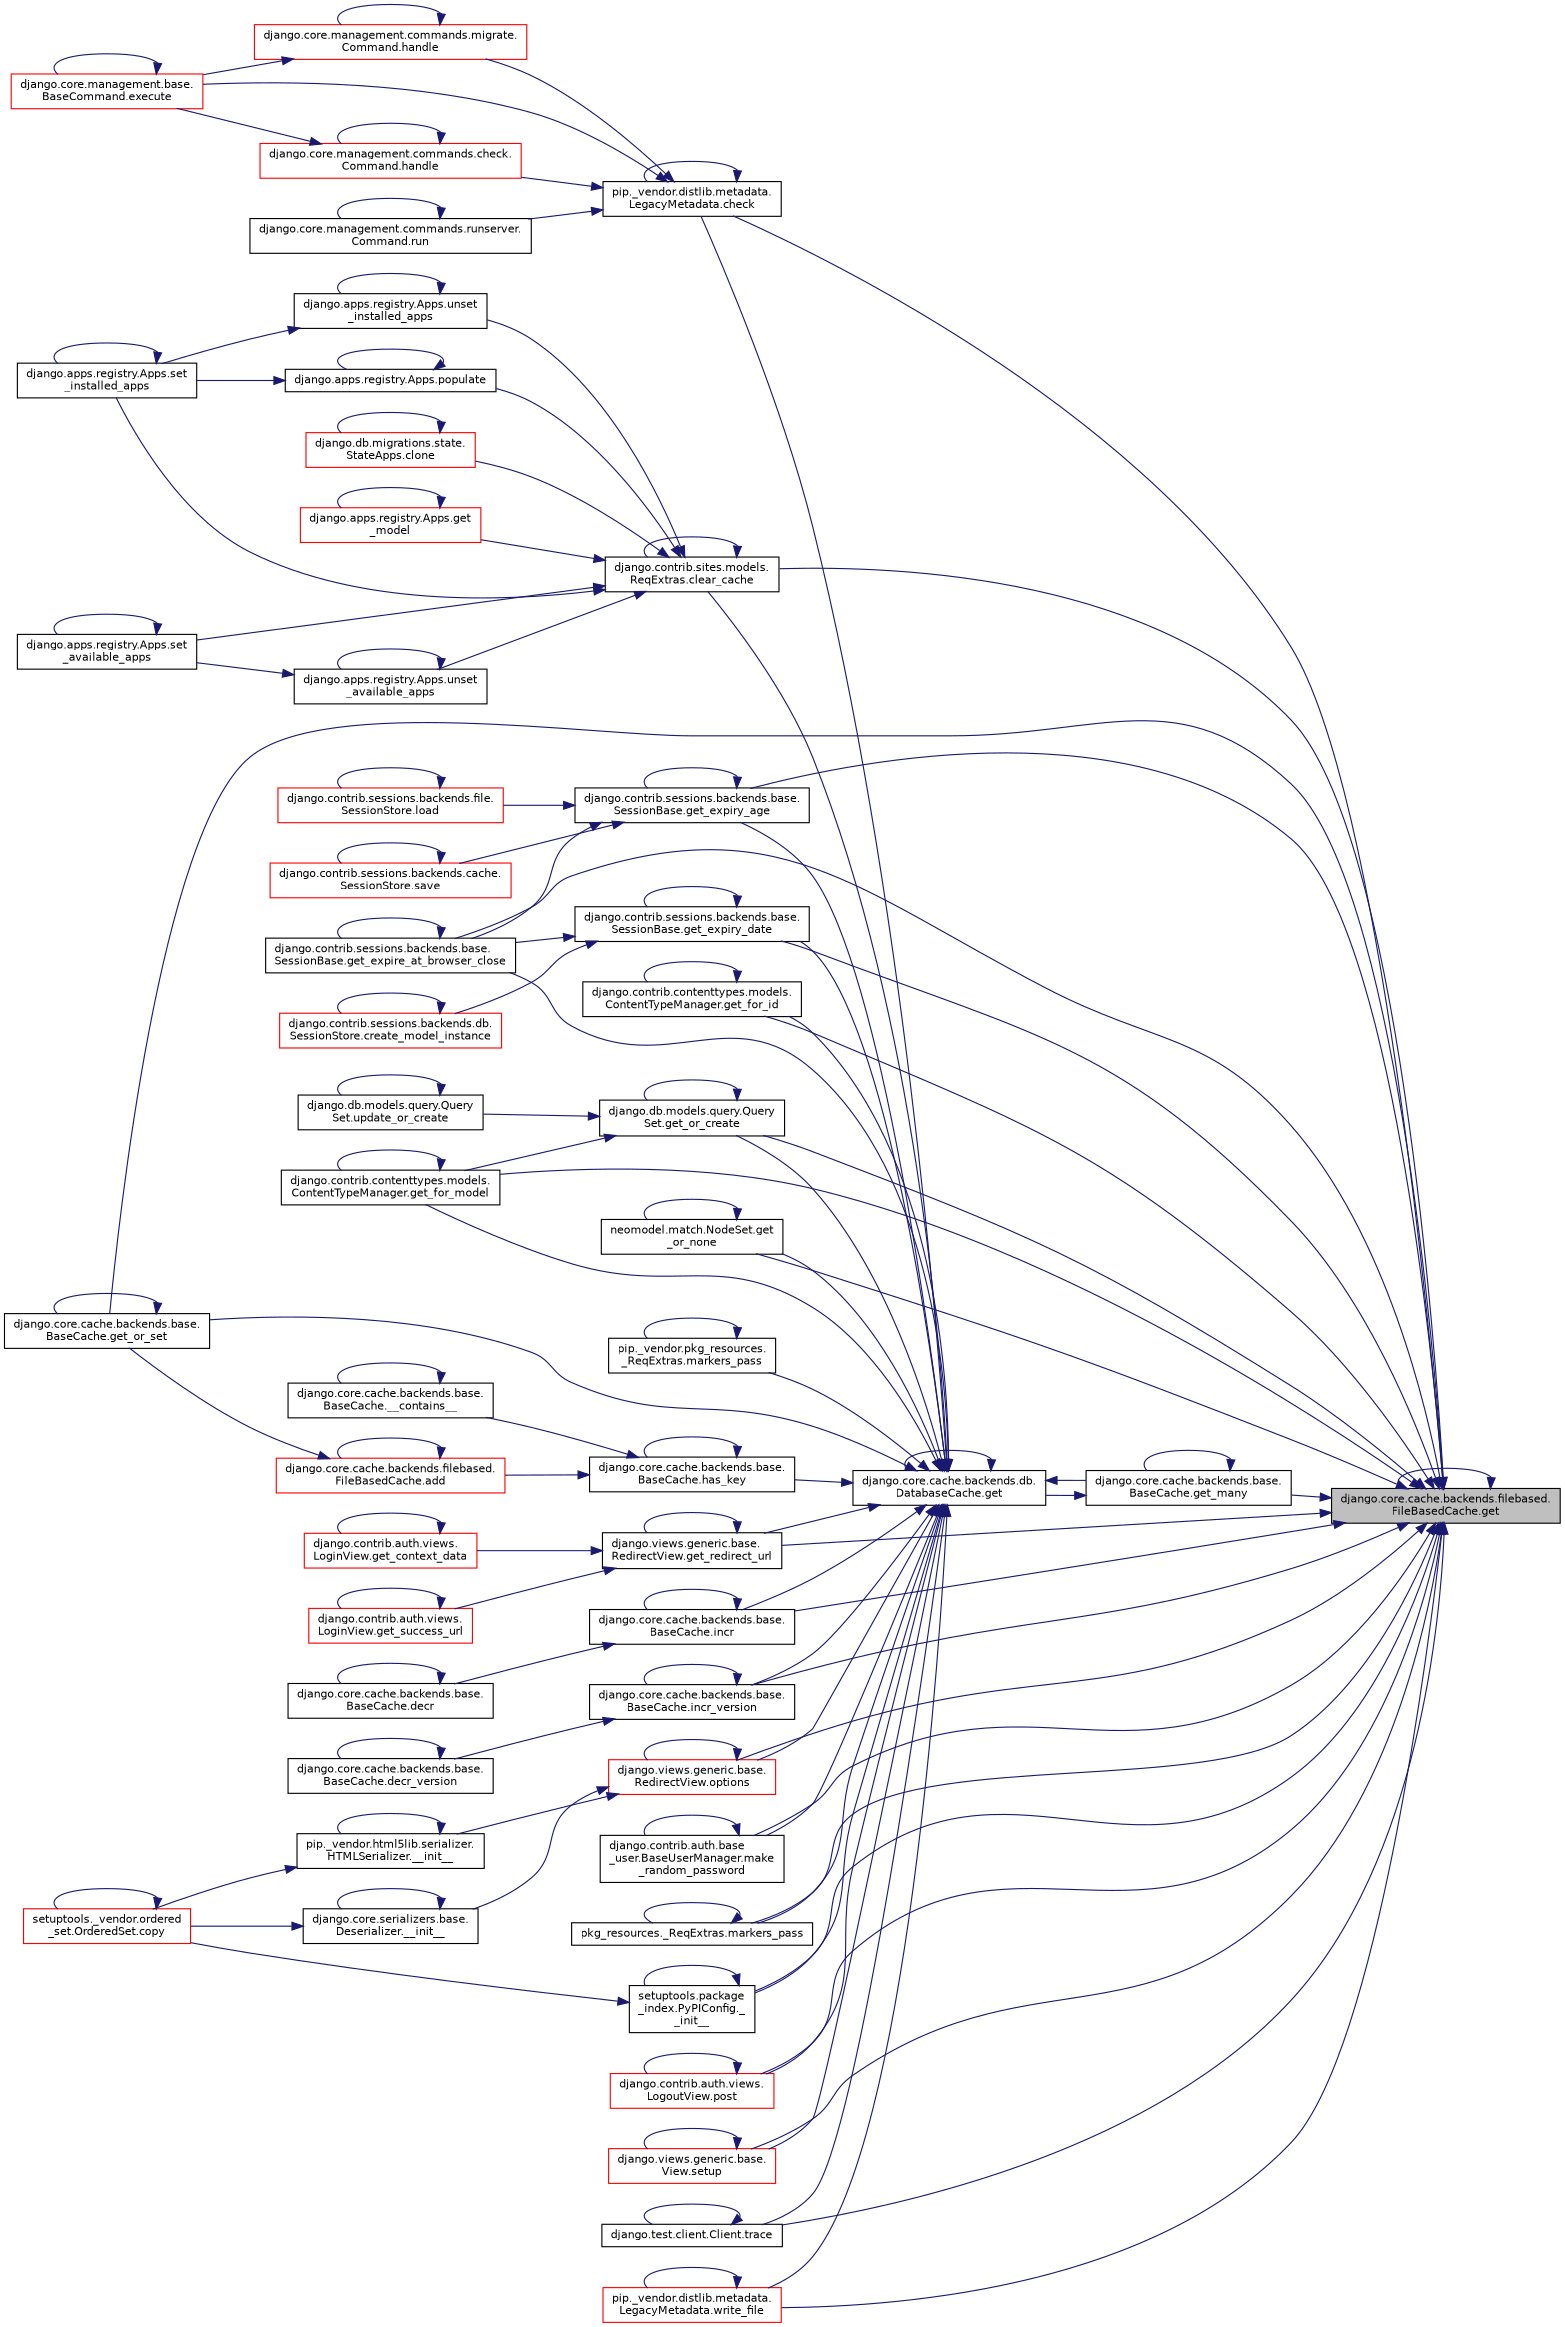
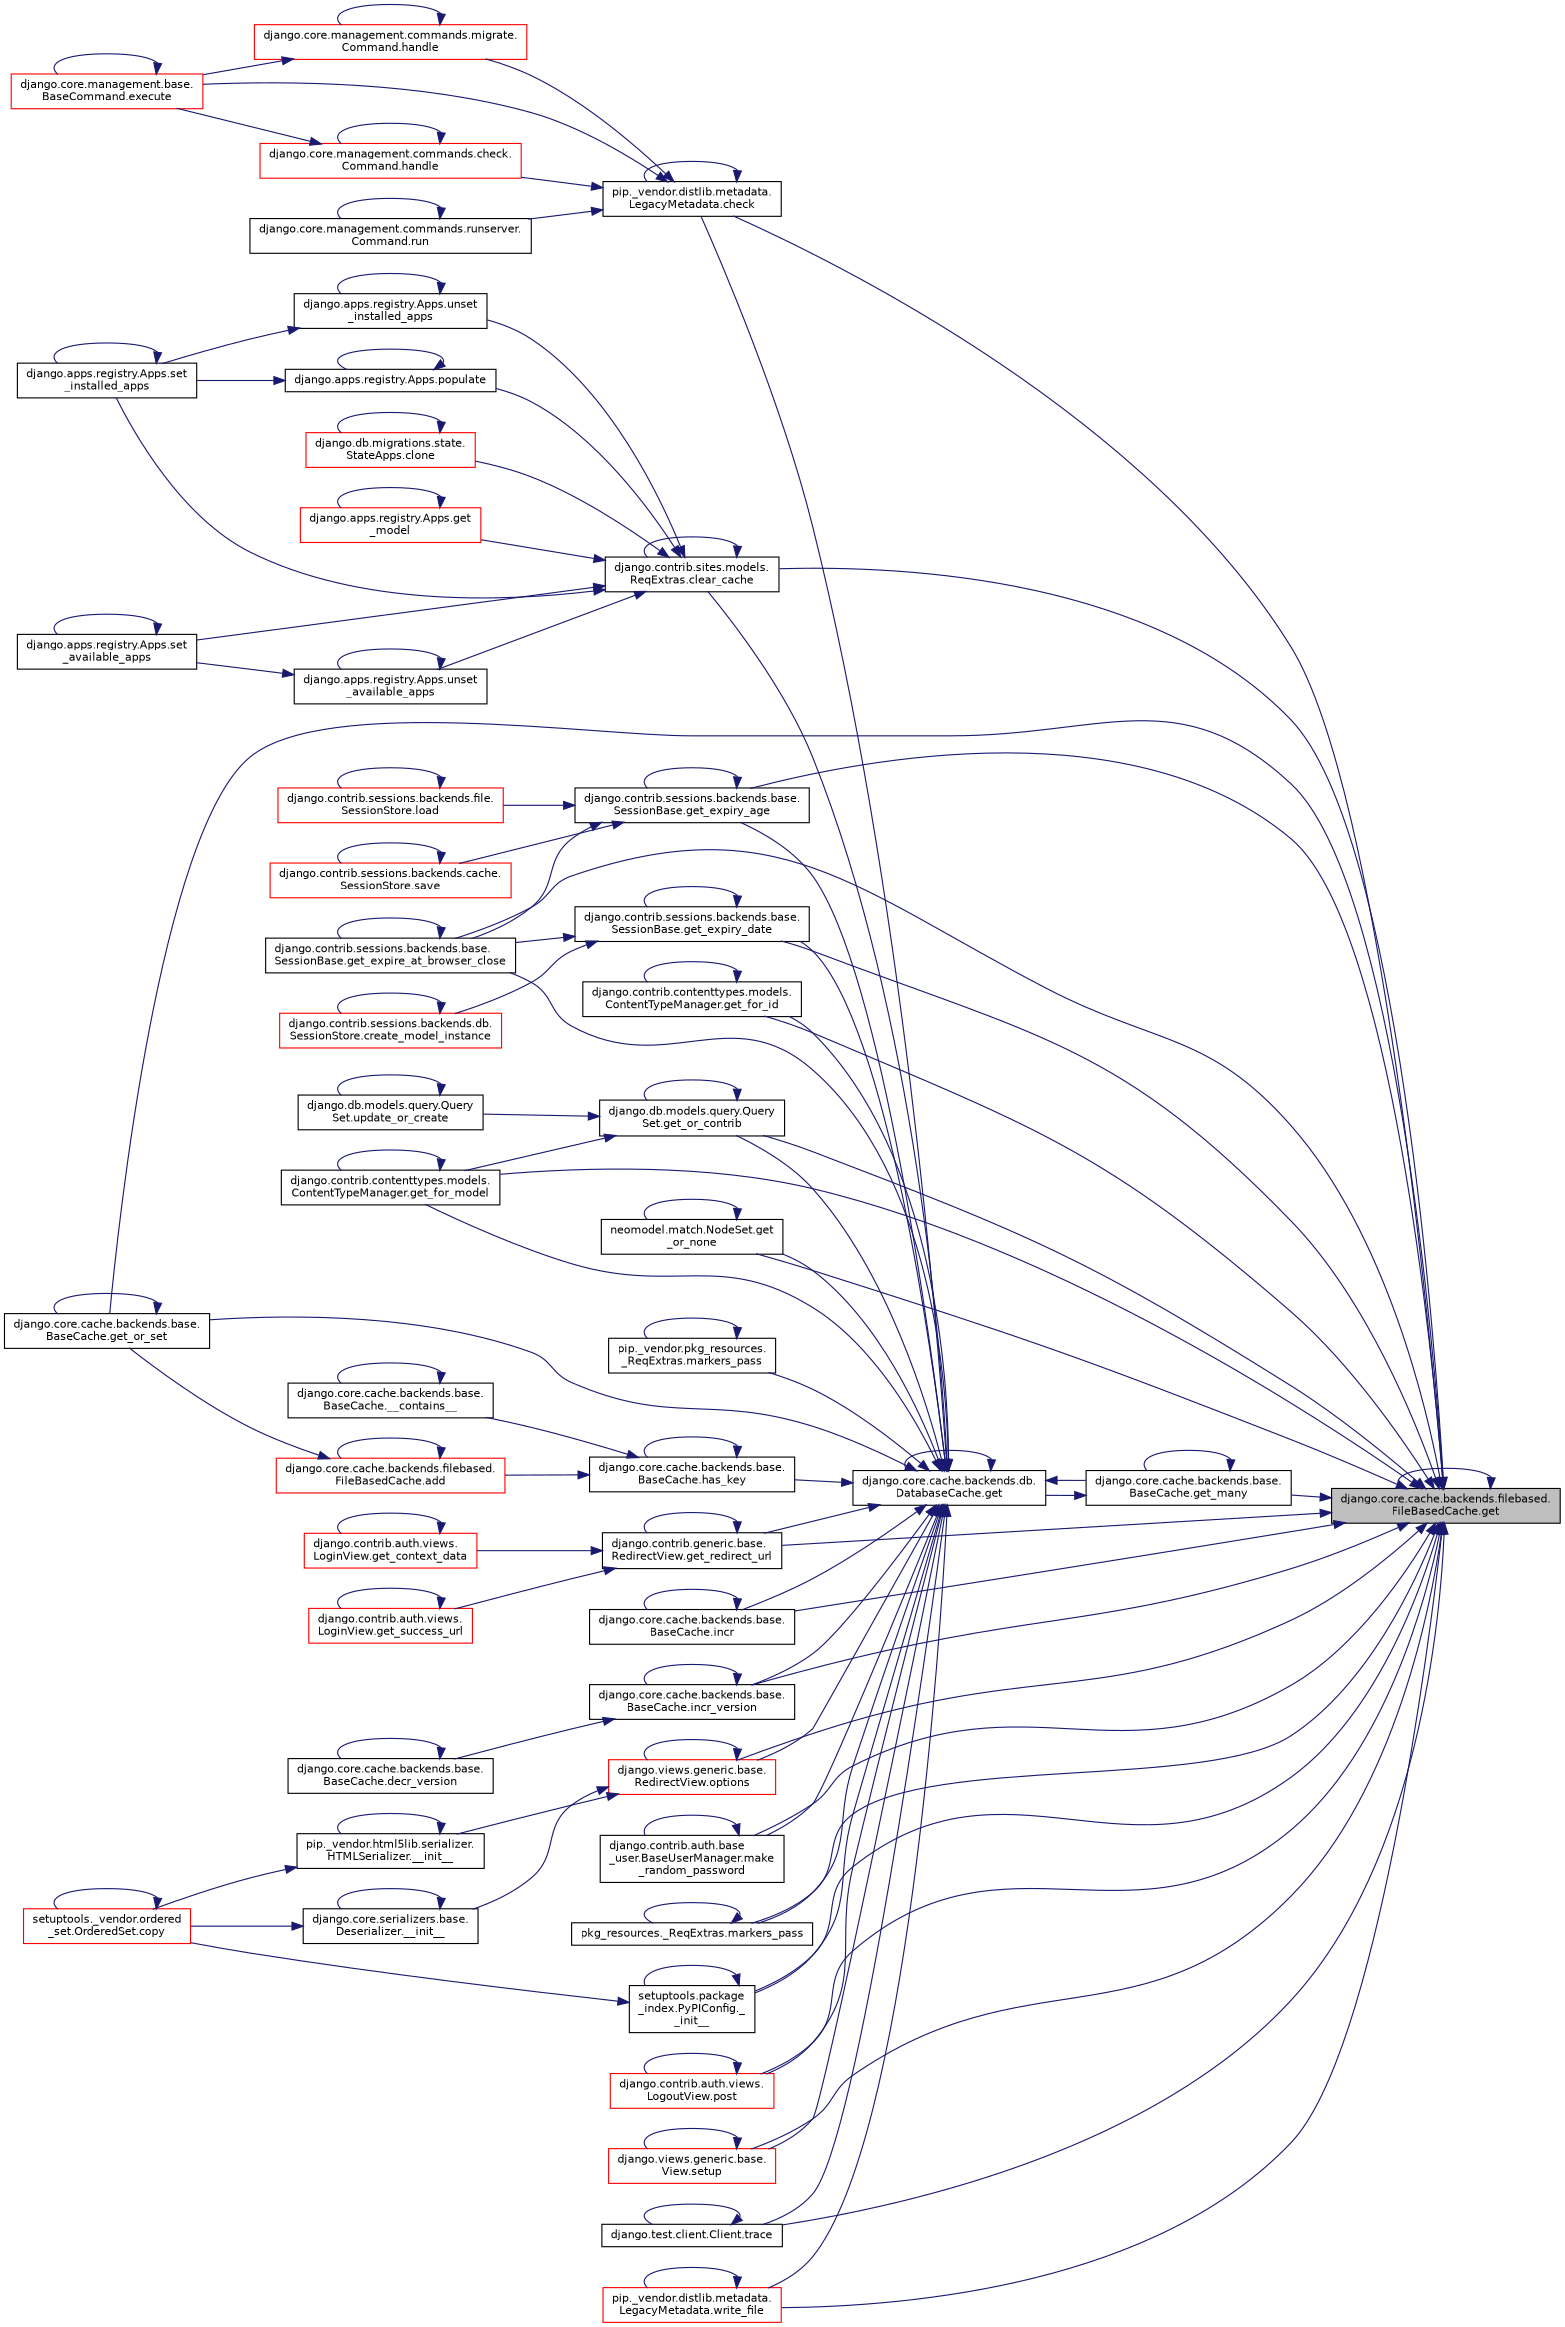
(692, 1118) -> (692, 1118)
(692, 1551) -> (692, 1551)
(391, 1701) -> none
